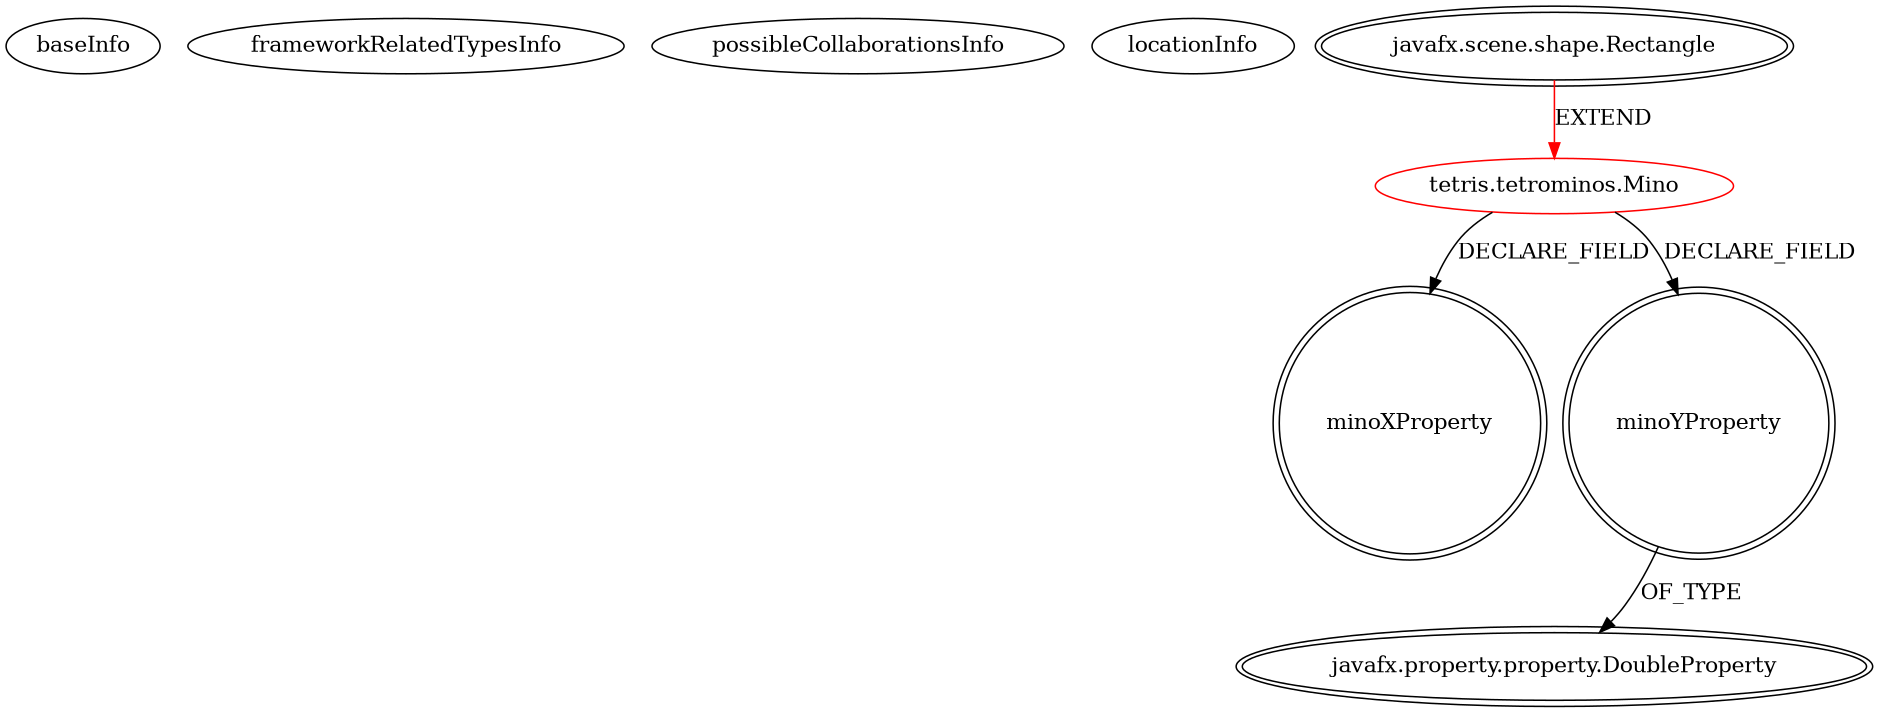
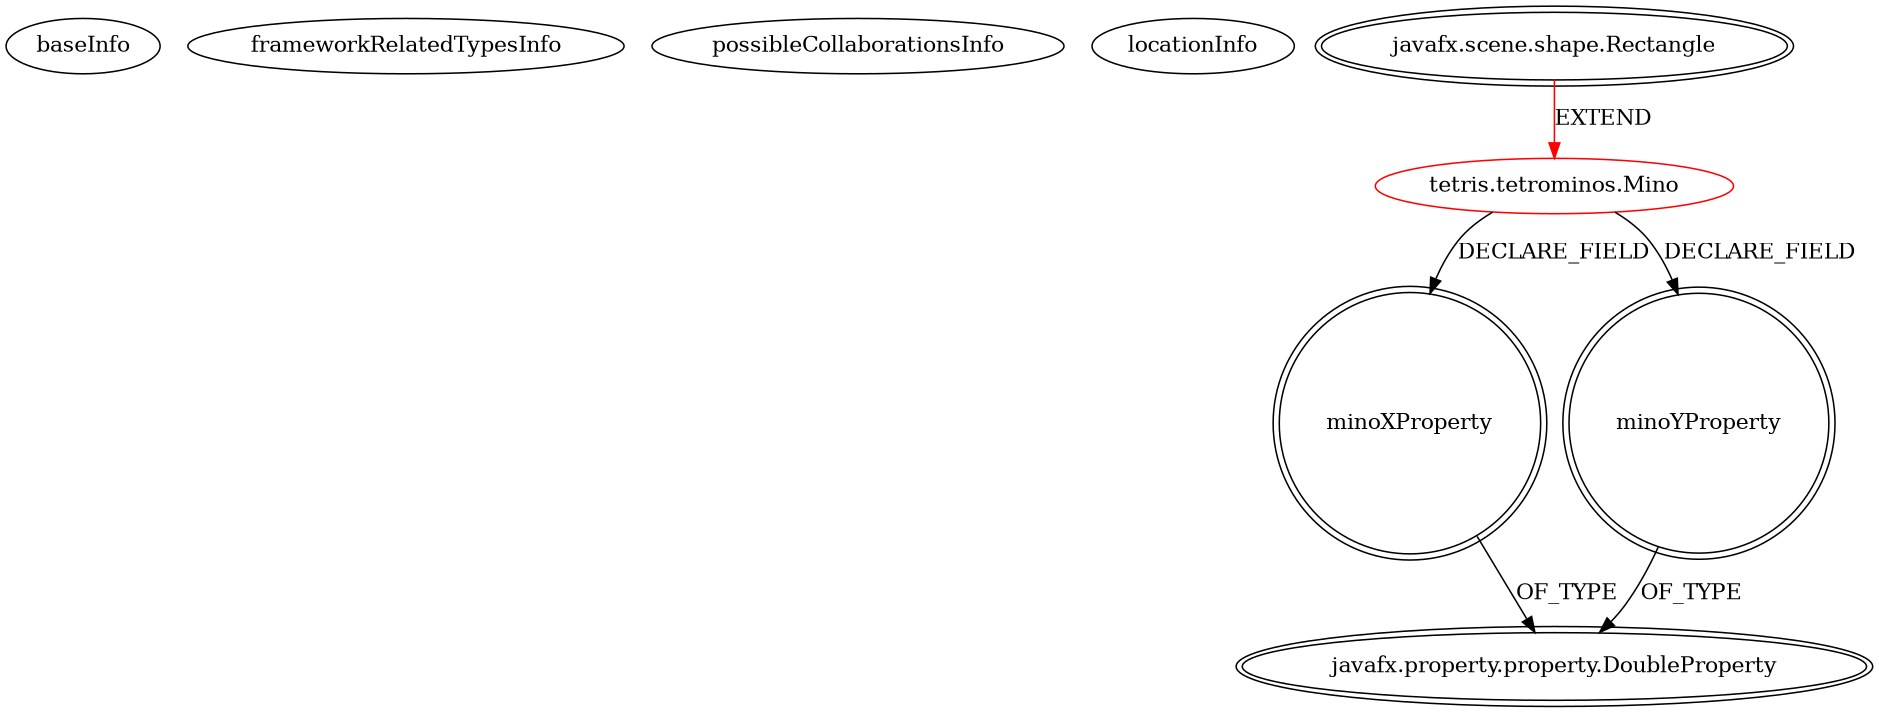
none -> (1502, 578)
